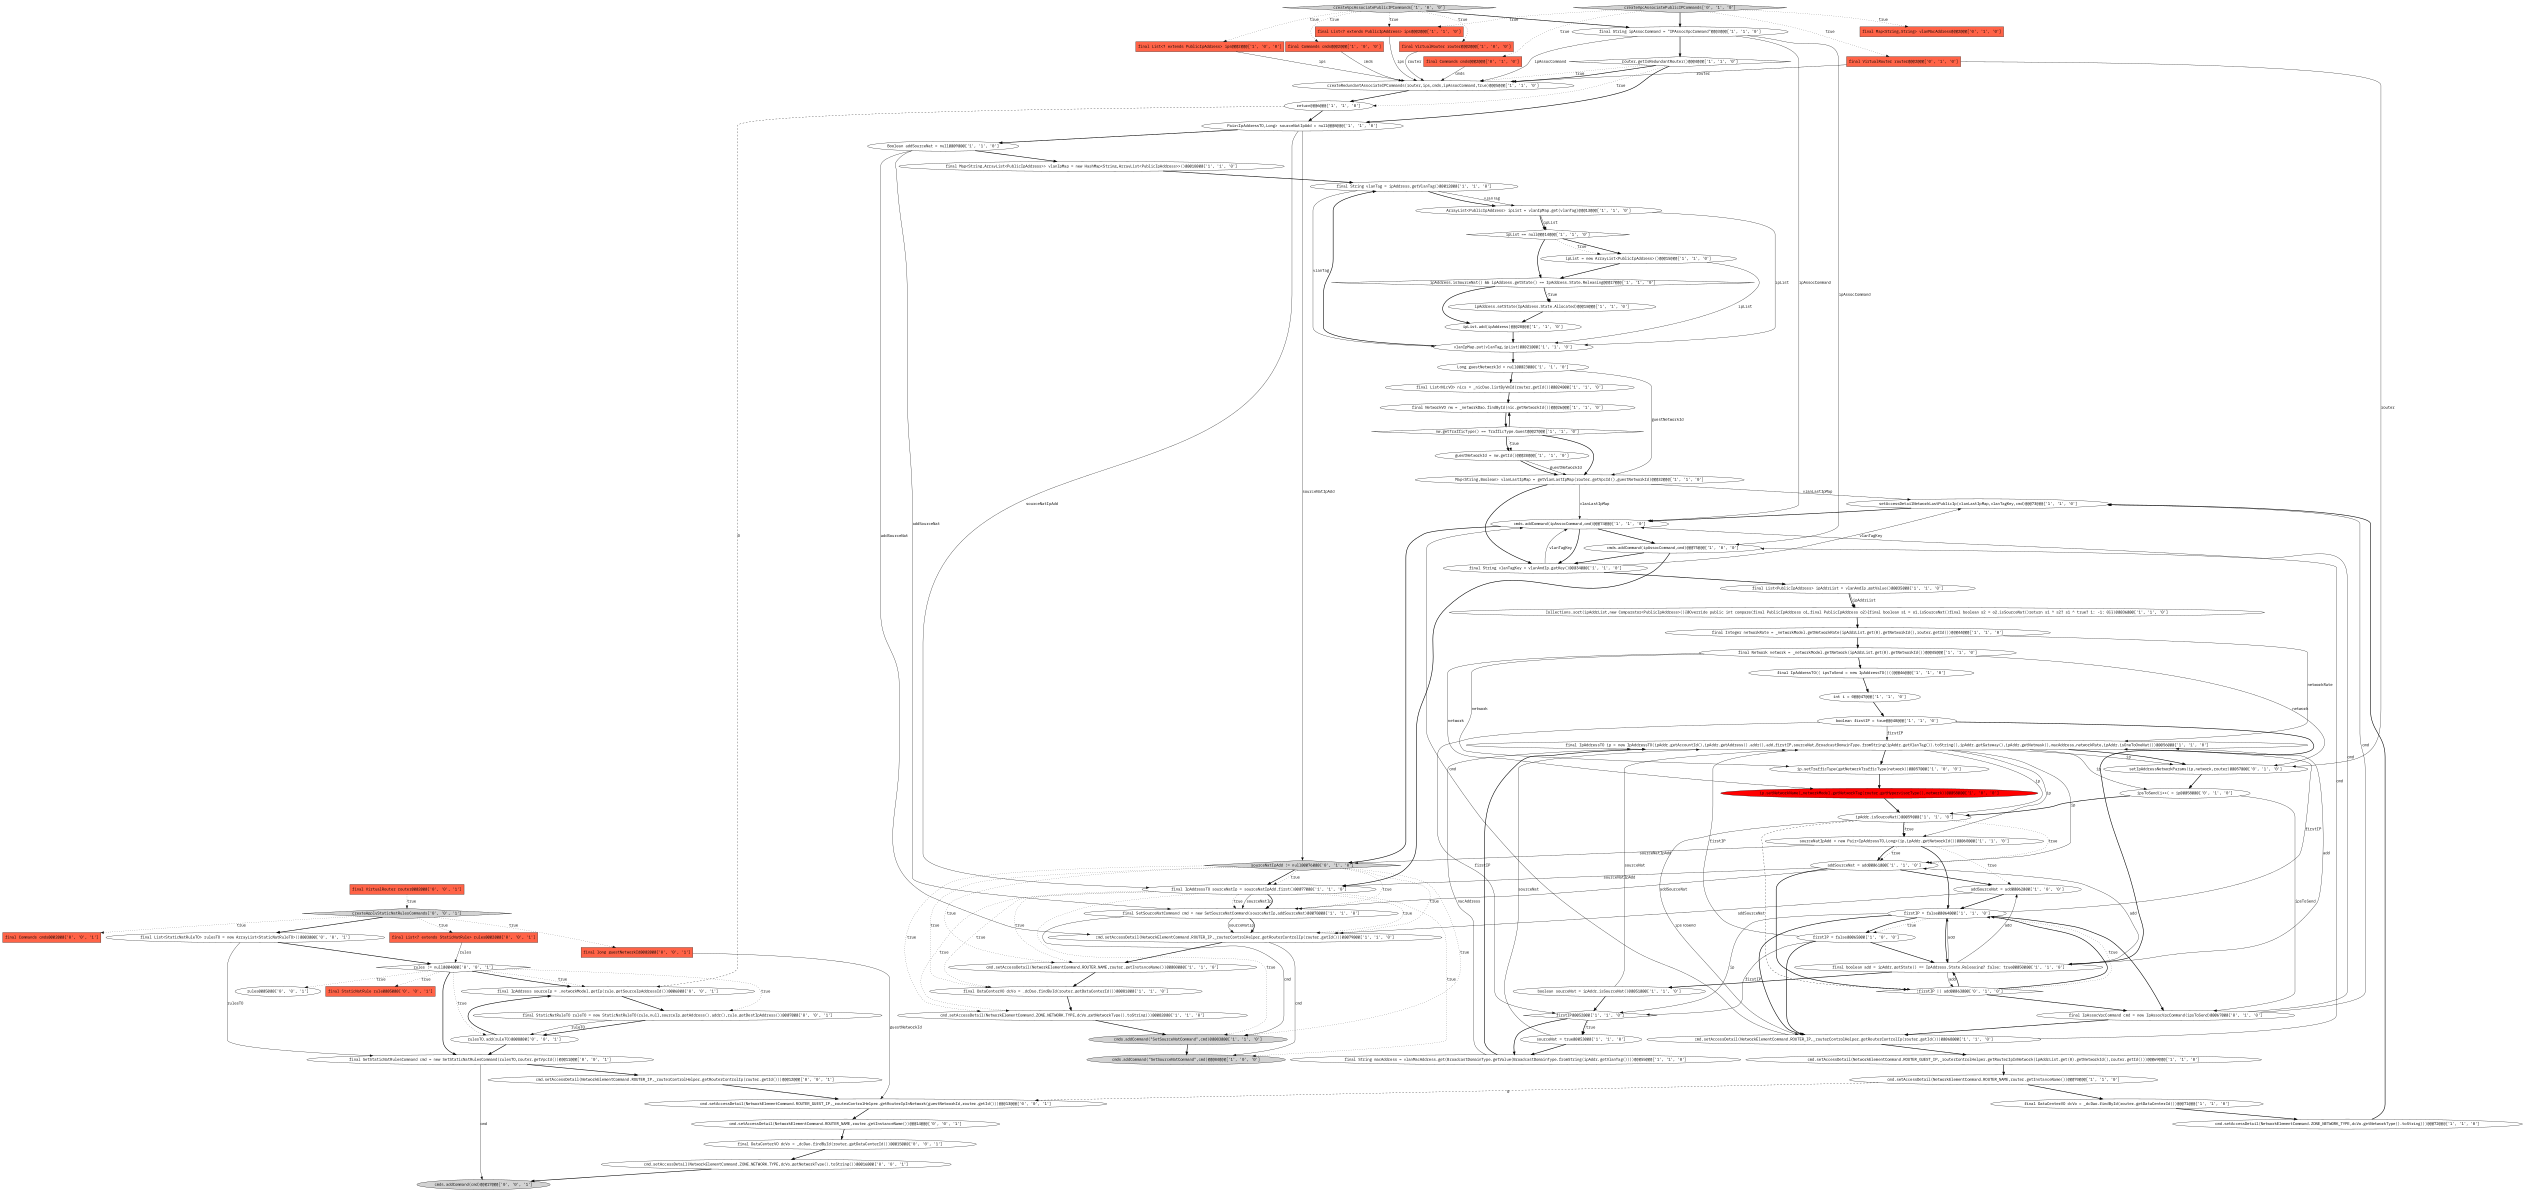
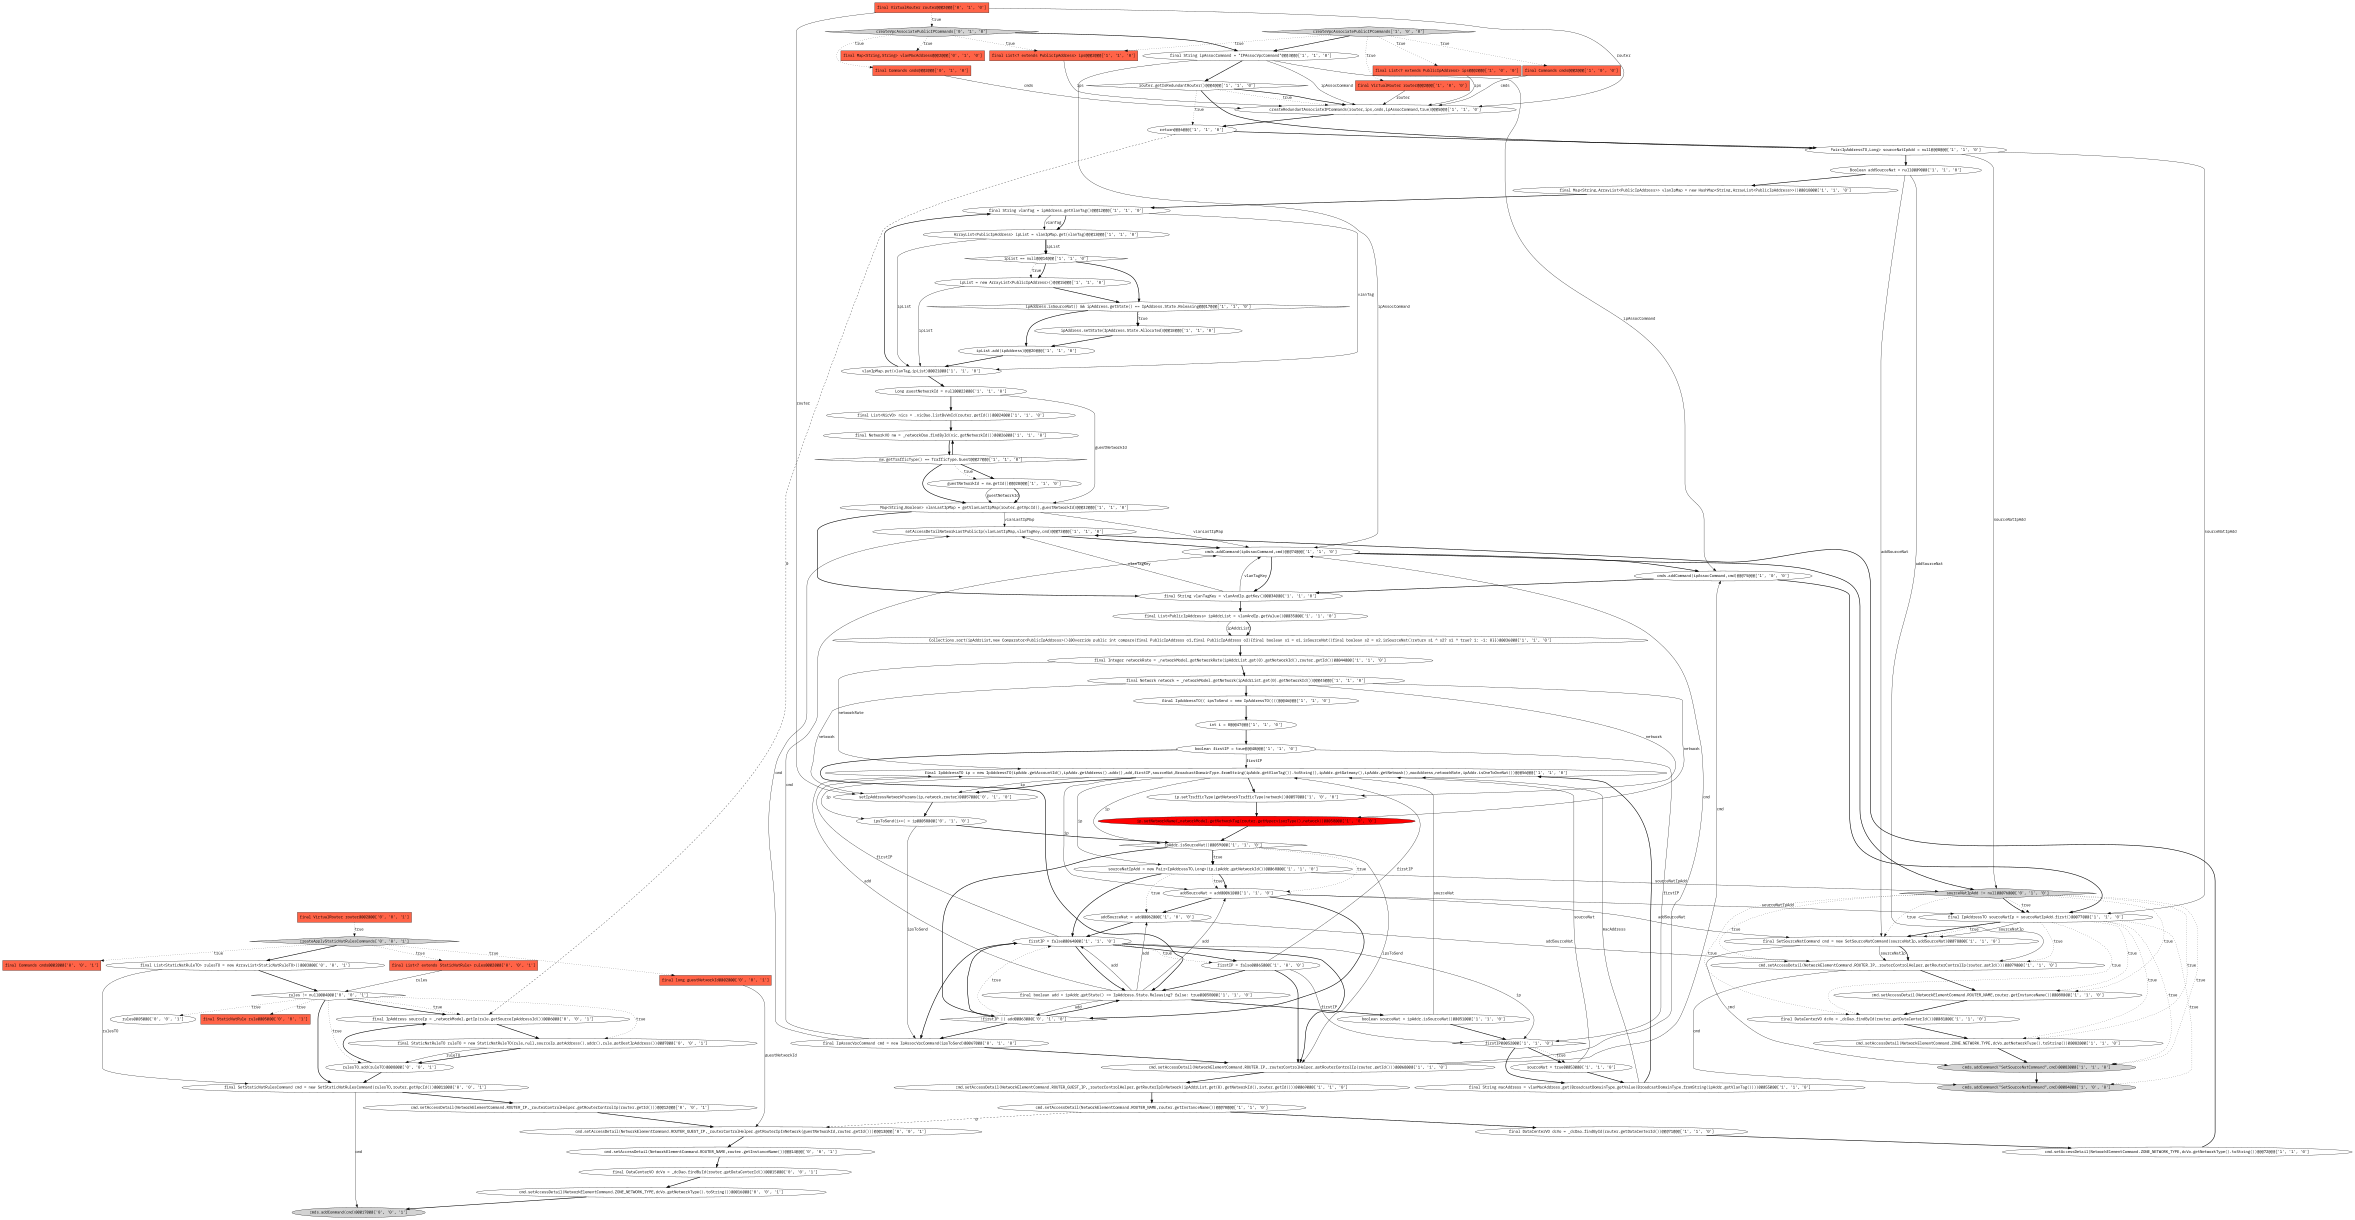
(1797, 28) -> (932, 18)
(1904, 817) -> (1213, 845)
(1766, 924) -> (981, 881)
